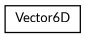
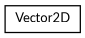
(43, 19) -> (43, 19)
